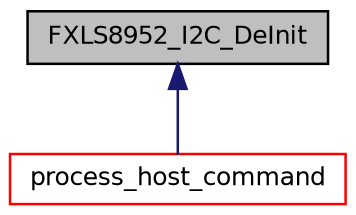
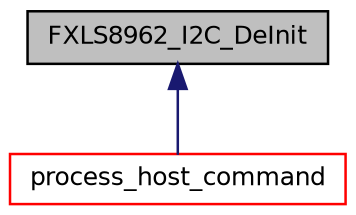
(178, 38) -> (178, 38)
